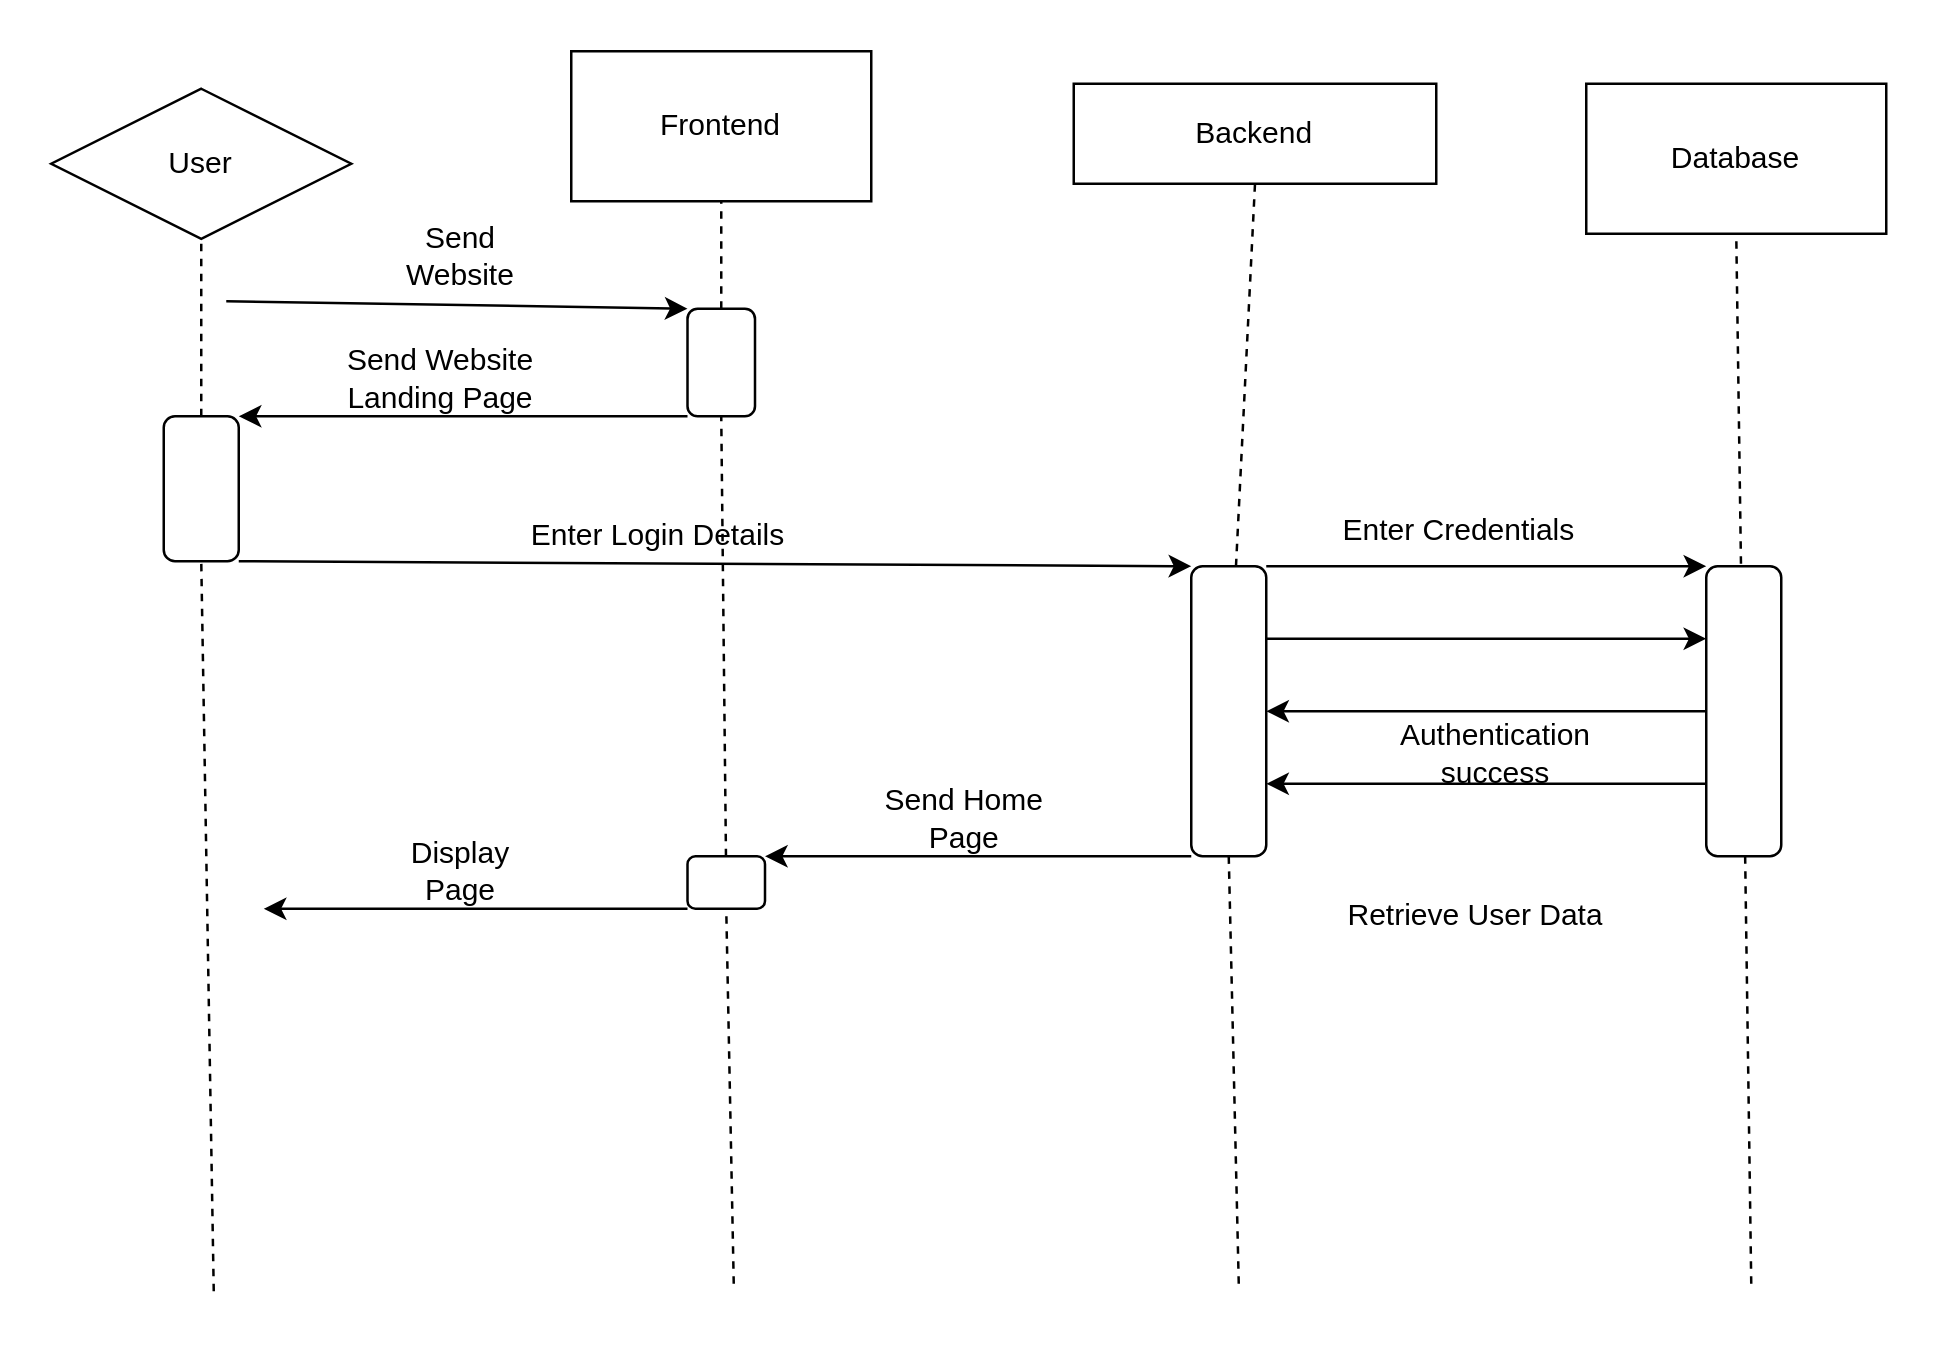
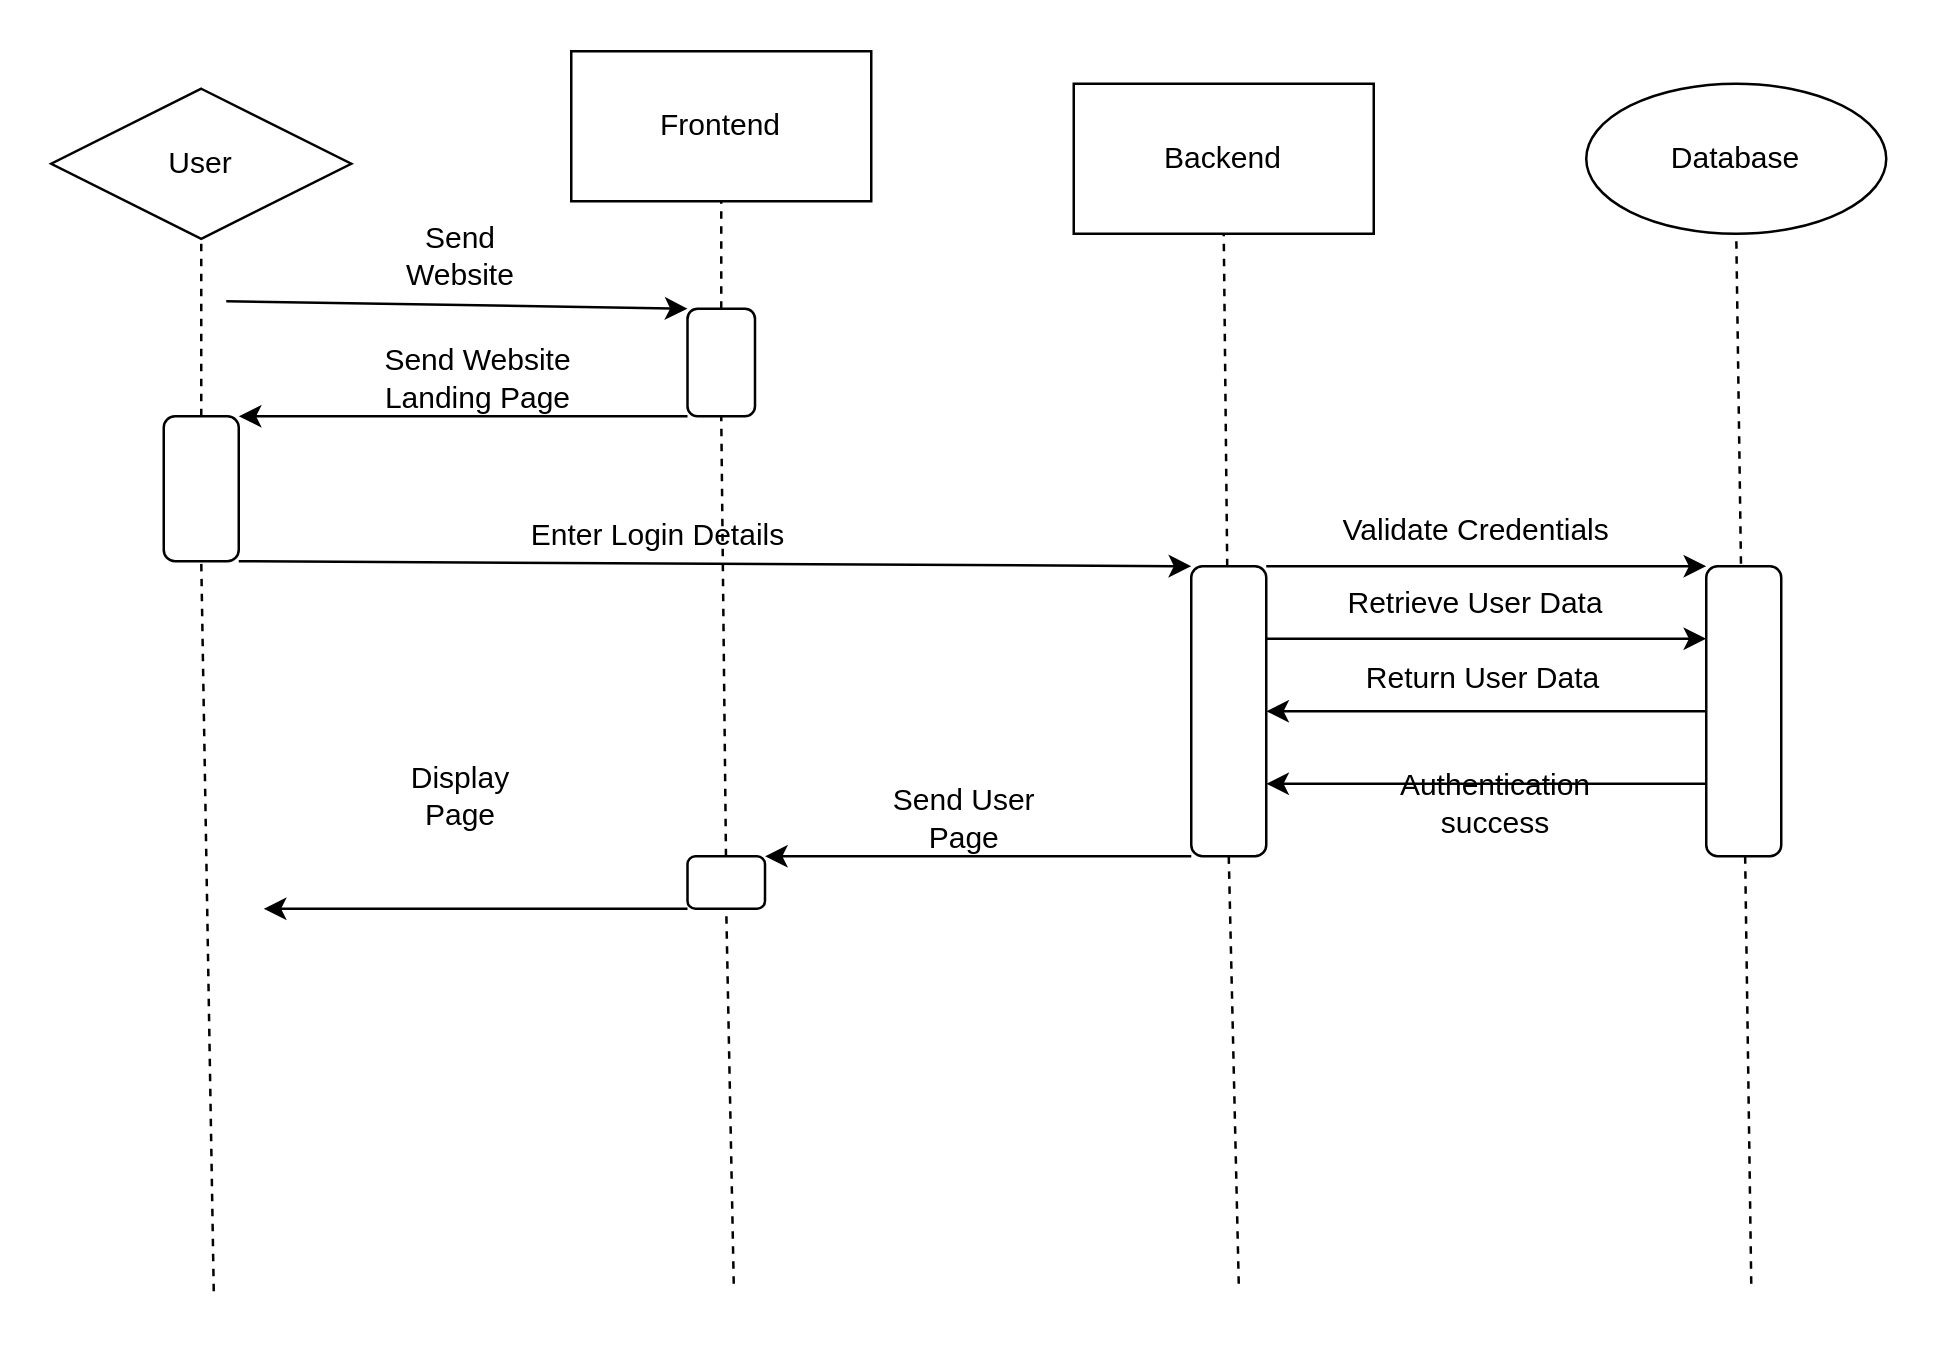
(1255, 134) -> (1224, 159)
(1736, 159) -> (1736, 159)
(441, 379) -> (479, 379)
(1475, 534) -> (1483, 534)
none -> (1484, 679)
(1496, 754) -> (1496, 804)
(965, 819) -> (965, 819)
(461, 871) -> (461, 796)
(1485, 916) -> (1485, 604)
